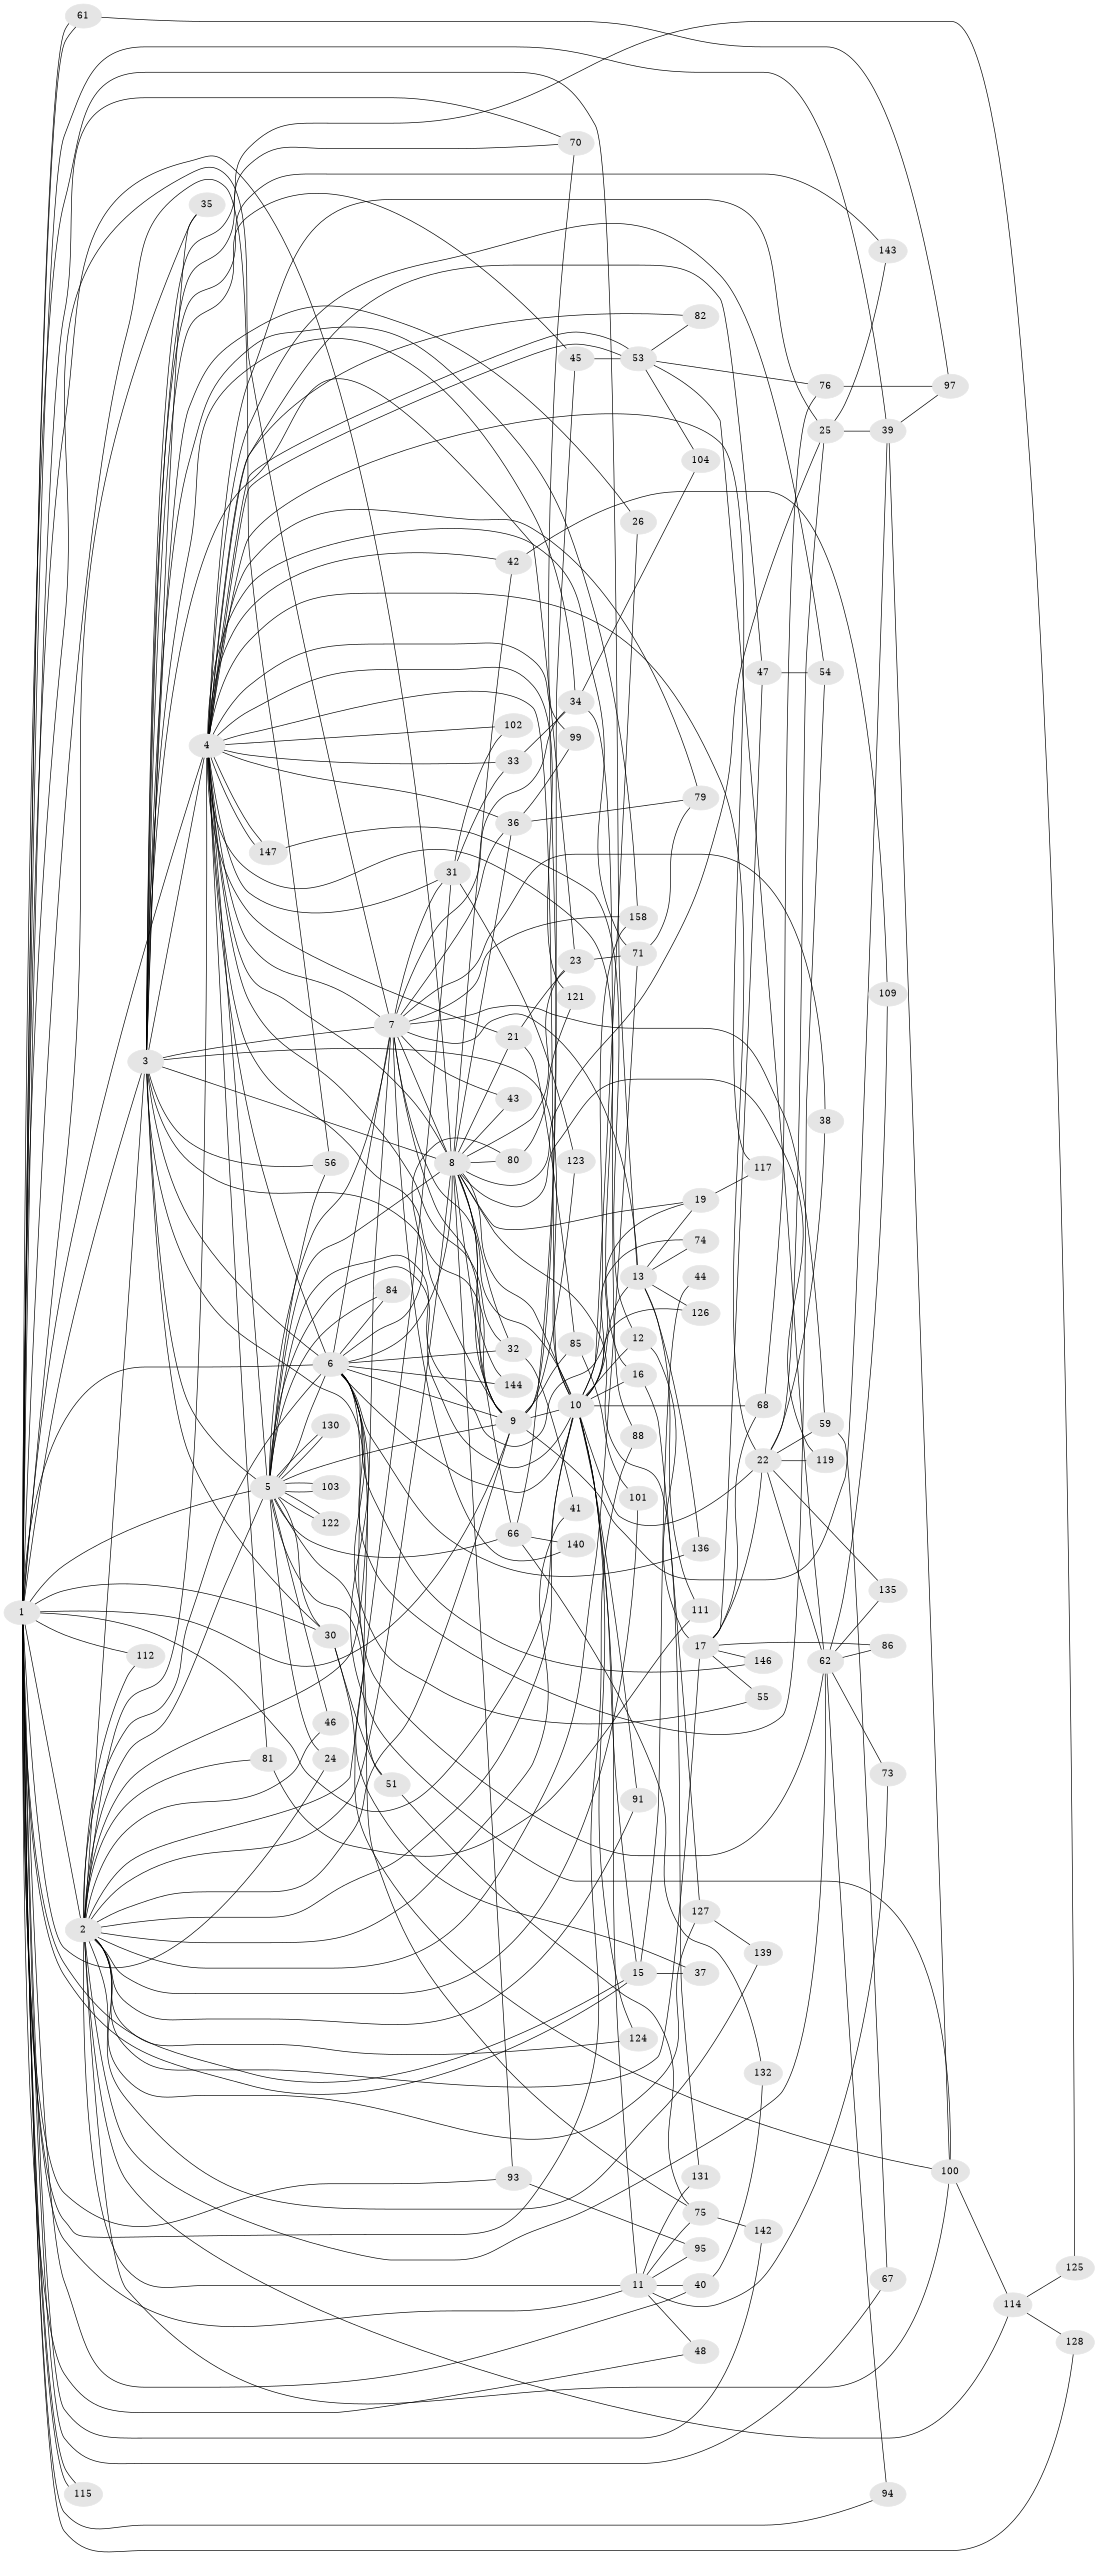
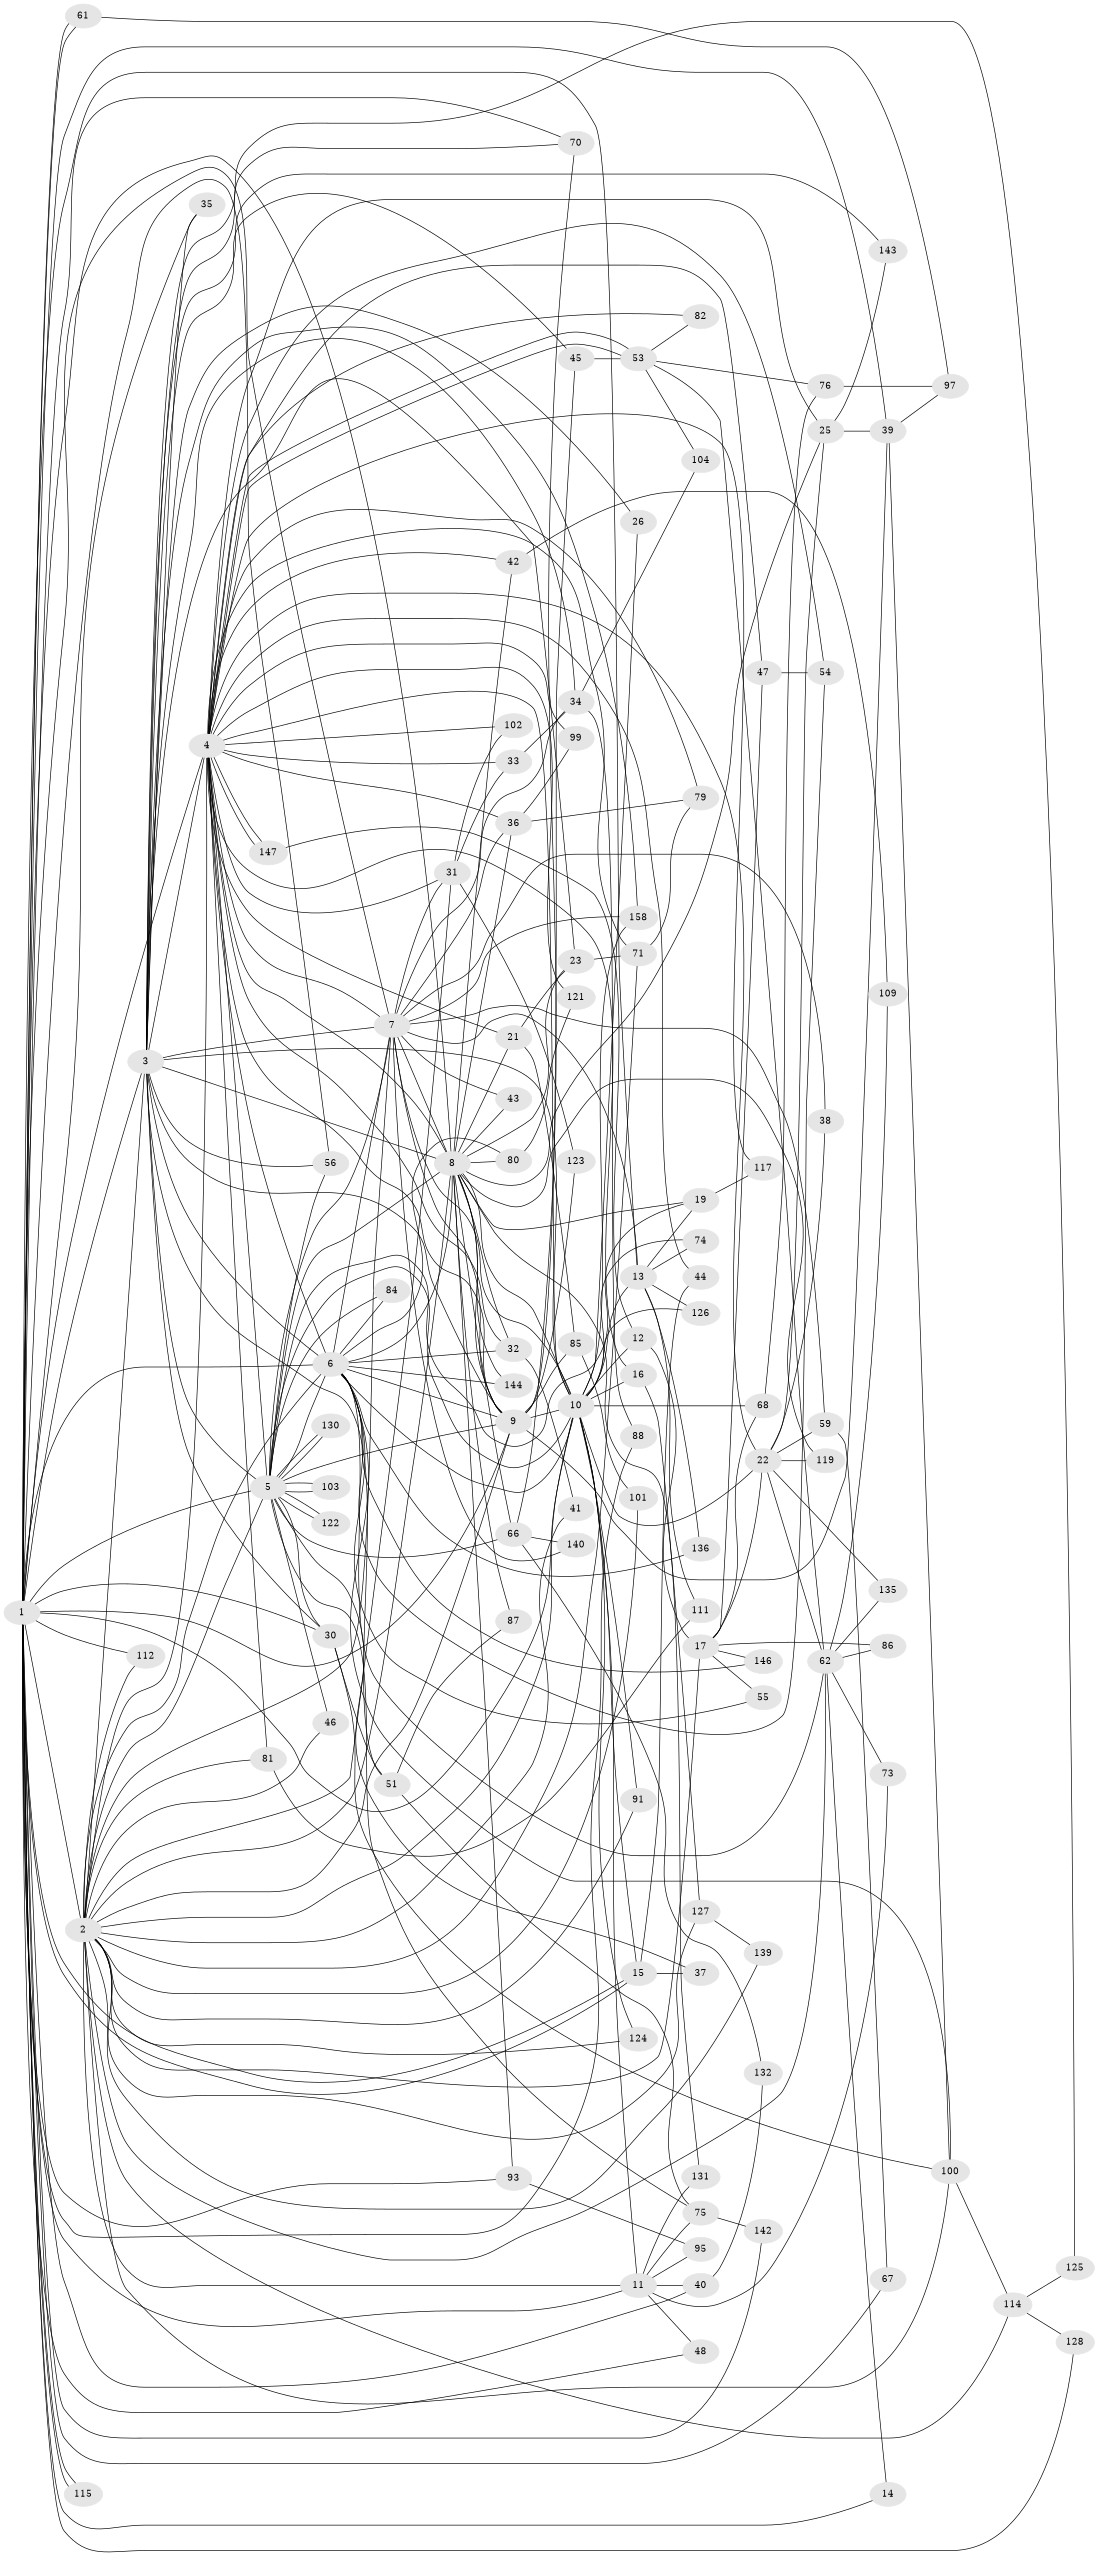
none -> (638, 770)
none -> (514, 1621)
(331, 1759) -> none
(888, 2494) -> (888, 2494)
